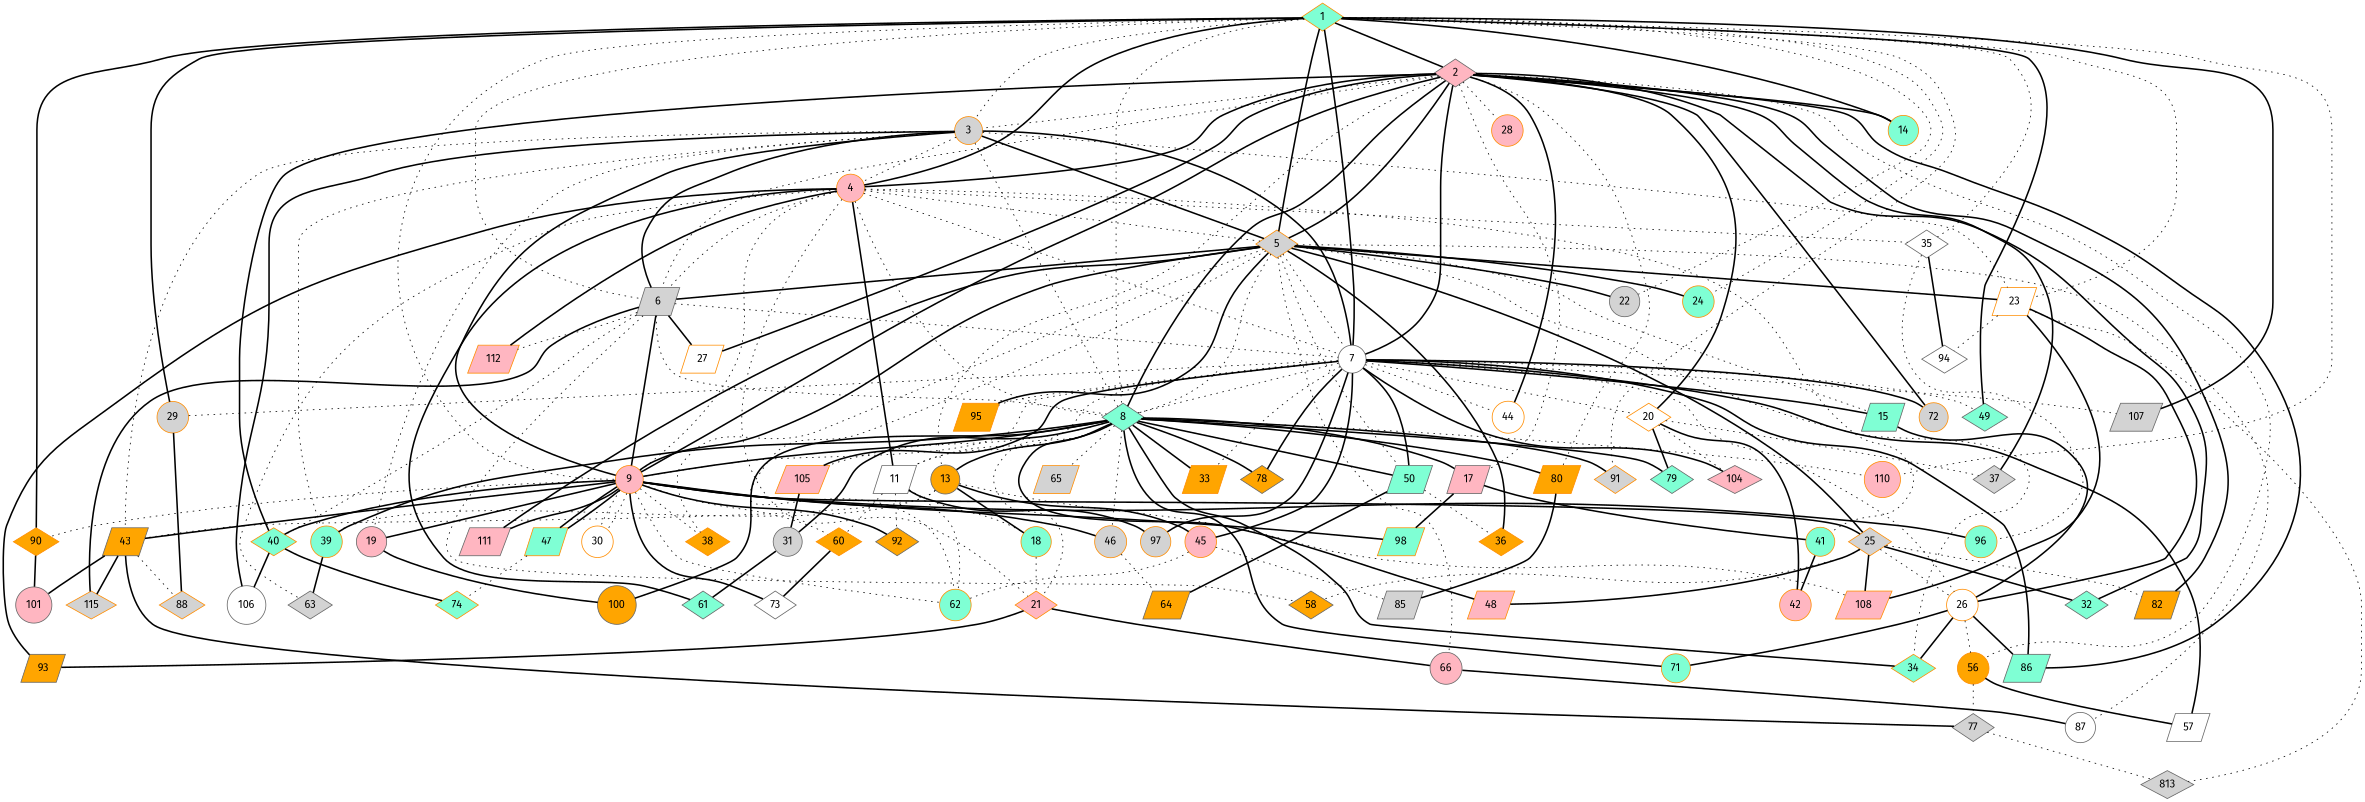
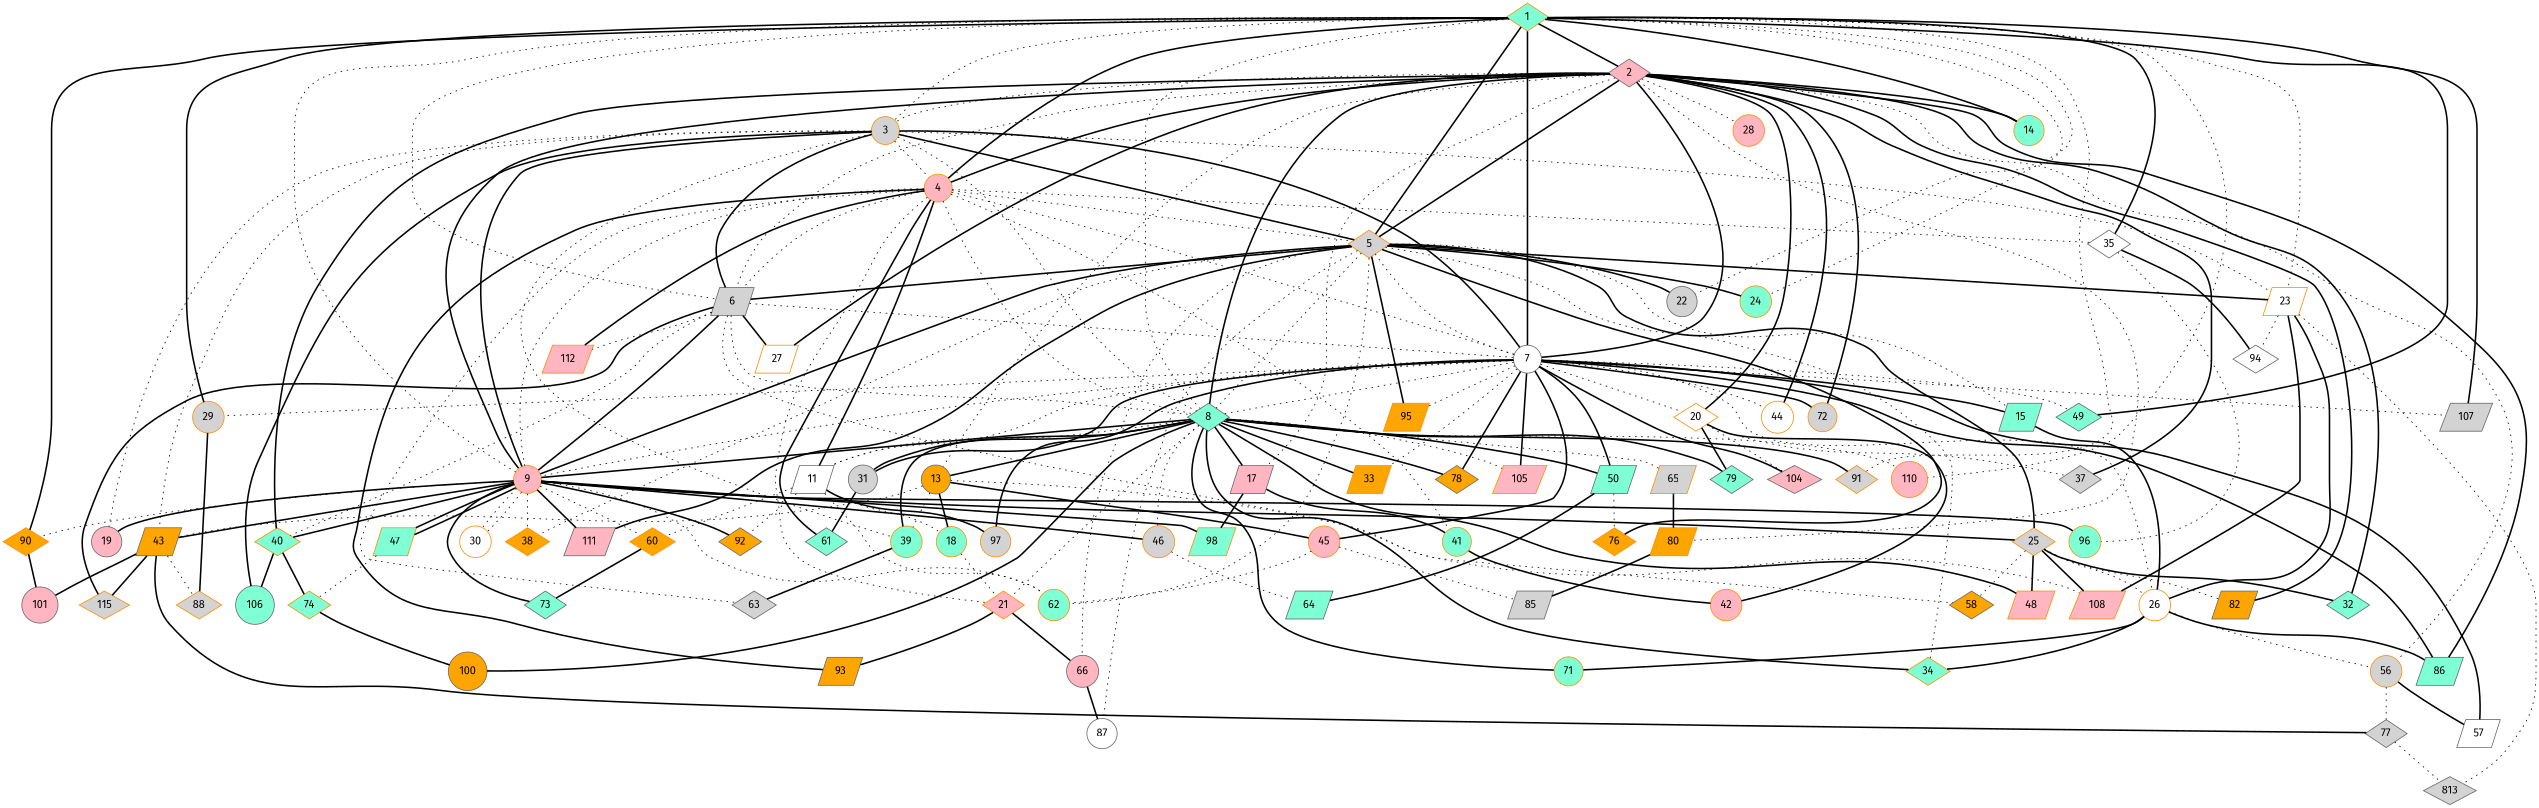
(2007, 58) -> (2128, 56)
(1337, 383) -> none
(1412, 447) -> (1673, 514)
(795, 511) -> (1109, 414)
(1501, 542) -> (1614, 542)
(494, 586) -> (384, 642)
(247, 605) -> (255, 605)
(775, 605) -> (545, 605)
(1167, 605) -> (1309, 605)
(1973, 668) -> (2386, 671)
